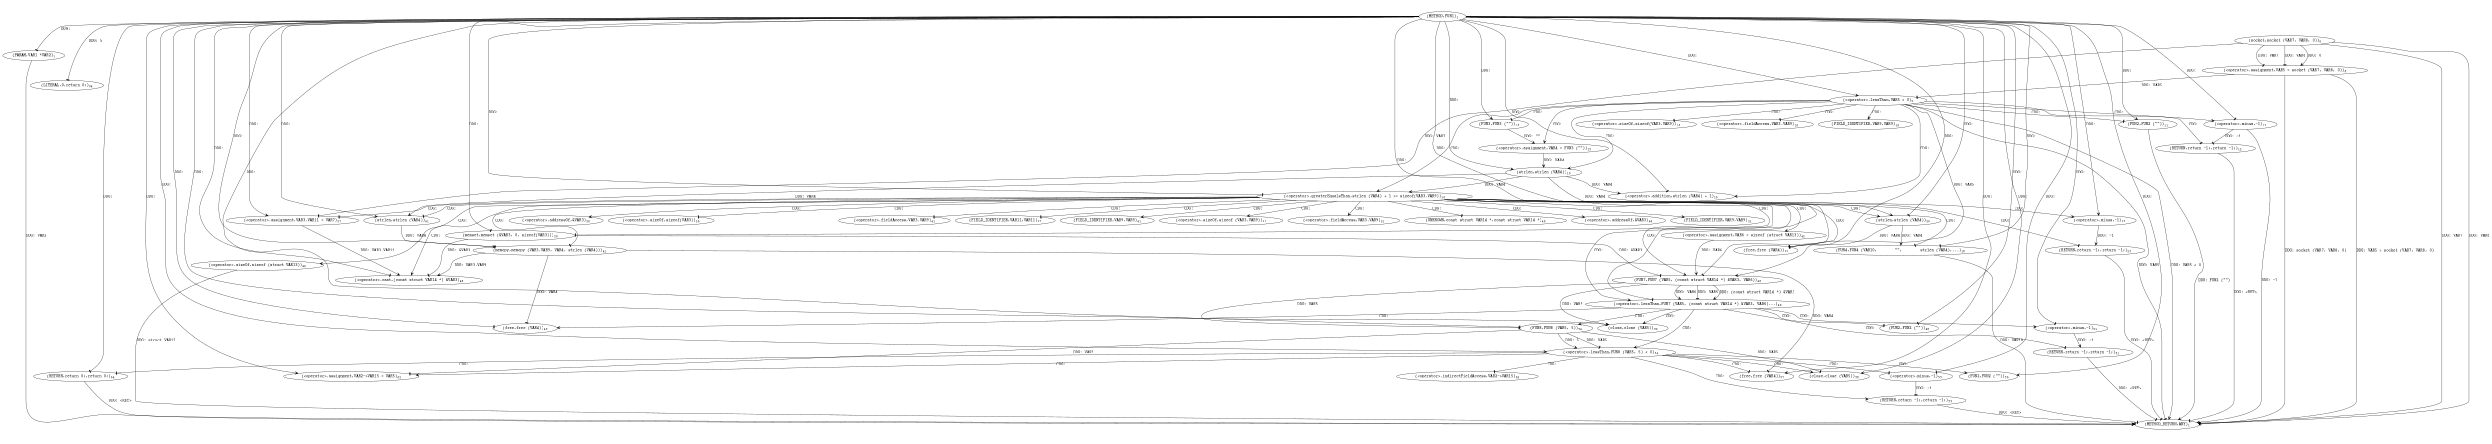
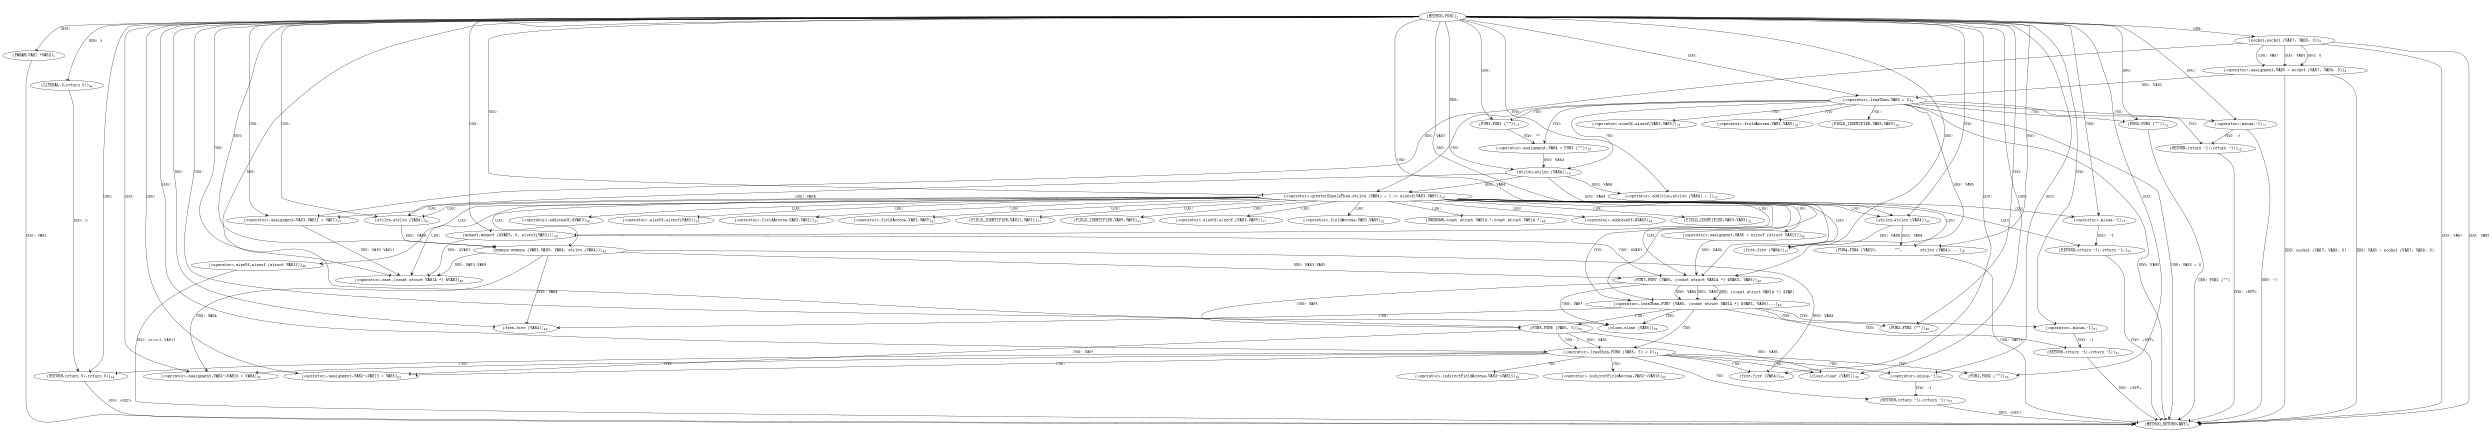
none -> (1859, 20)
(1870, 189) -> none
none -> (776, 221)
none -> (74, 230)
none -> (1119, 265)
(984, 364) -> (984, 364)
none -> (211, 376)
none -> (1614, 376)
